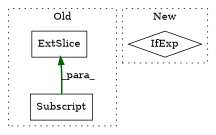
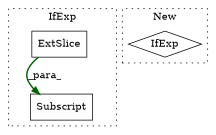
(63, 17) -> (63, 17)
(62, 79) -> (27, 72)
